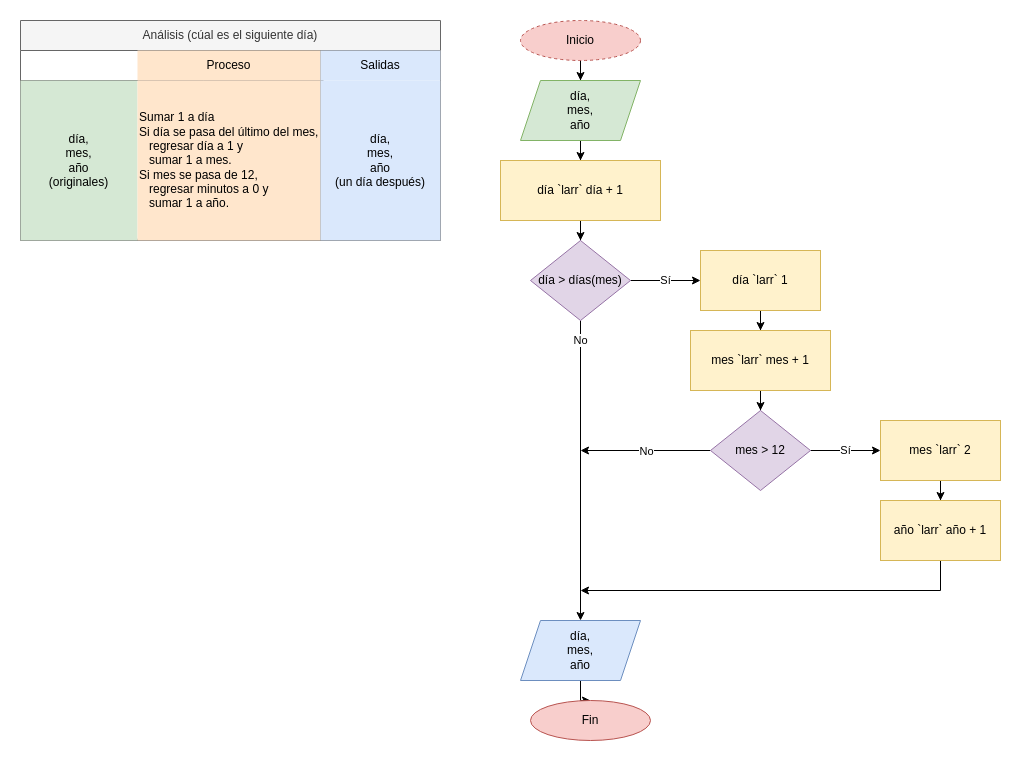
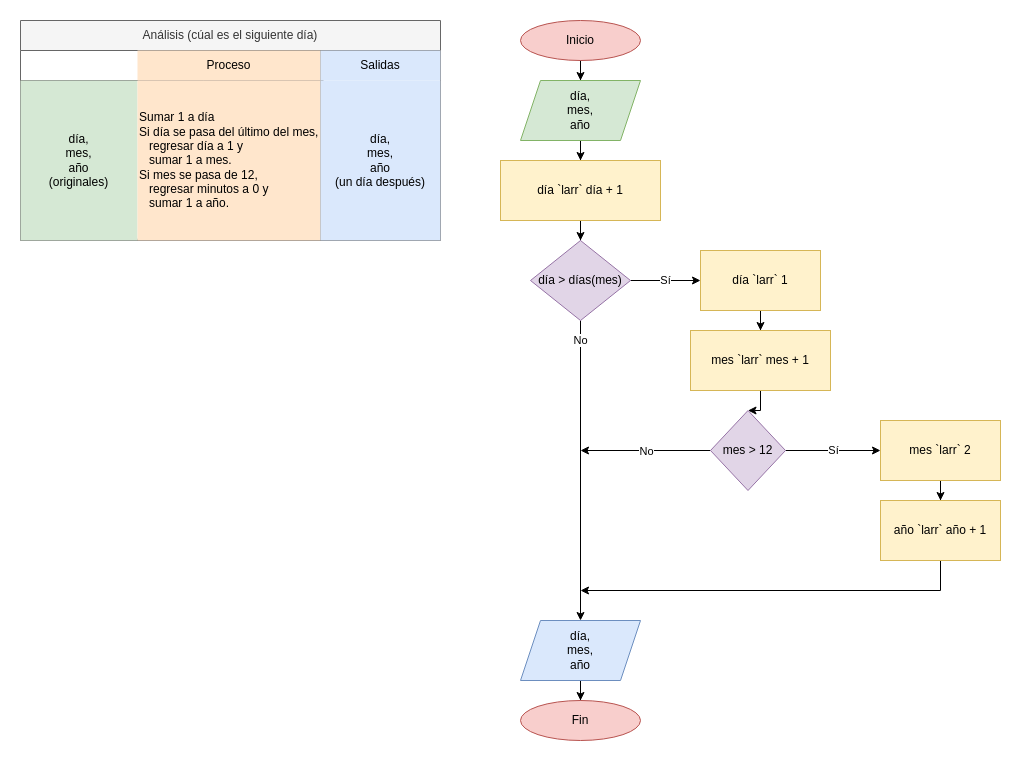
(581, 41) -> (581, 41)
(761, 451) -> (748, 451)
(591, 721) -> (581, 721)
